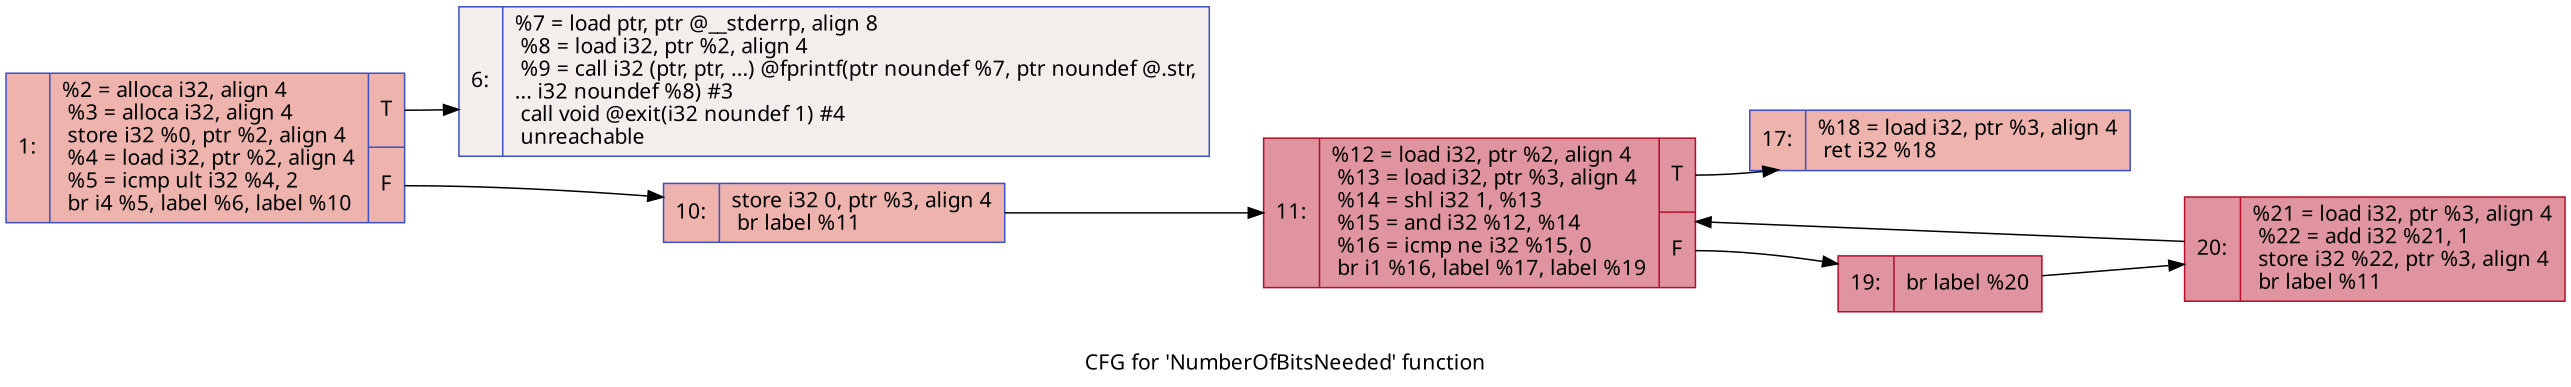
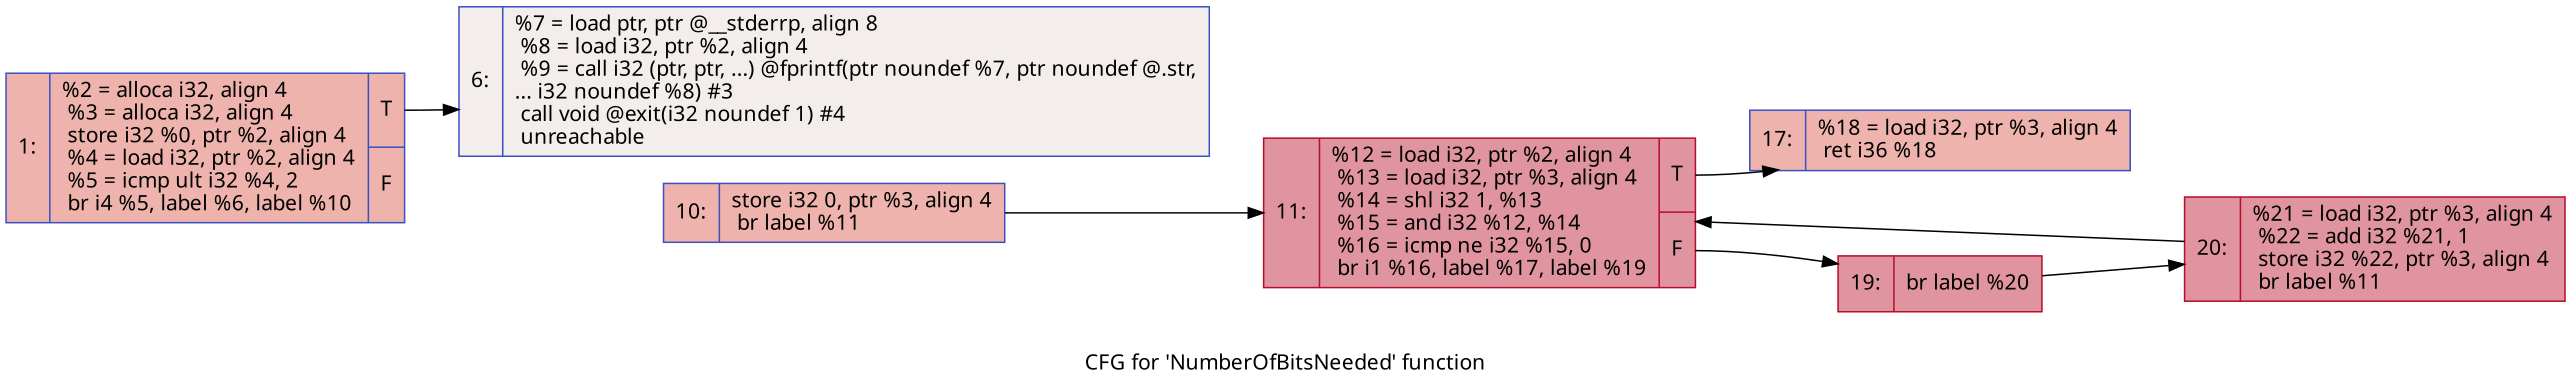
(1877, 151) -> (1877, 151)
(526, 189) -> none
